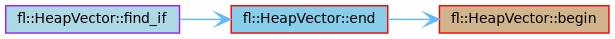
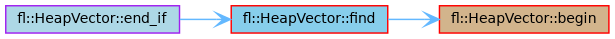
(93, 19) -> (93, 19)
(309, 19) -> (309, 19)
